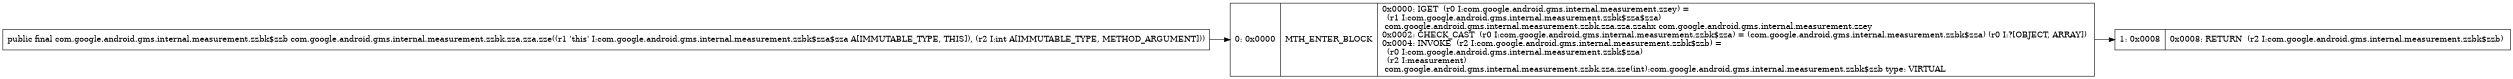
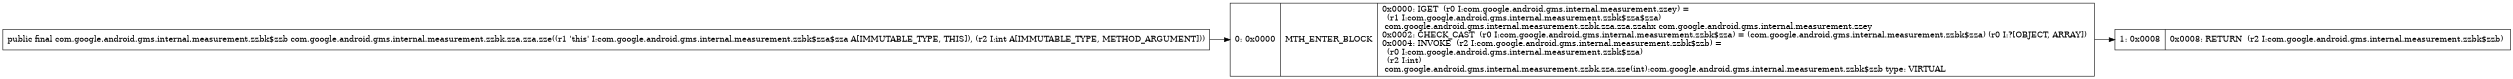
(1424, 61) -> (1402, 61)
